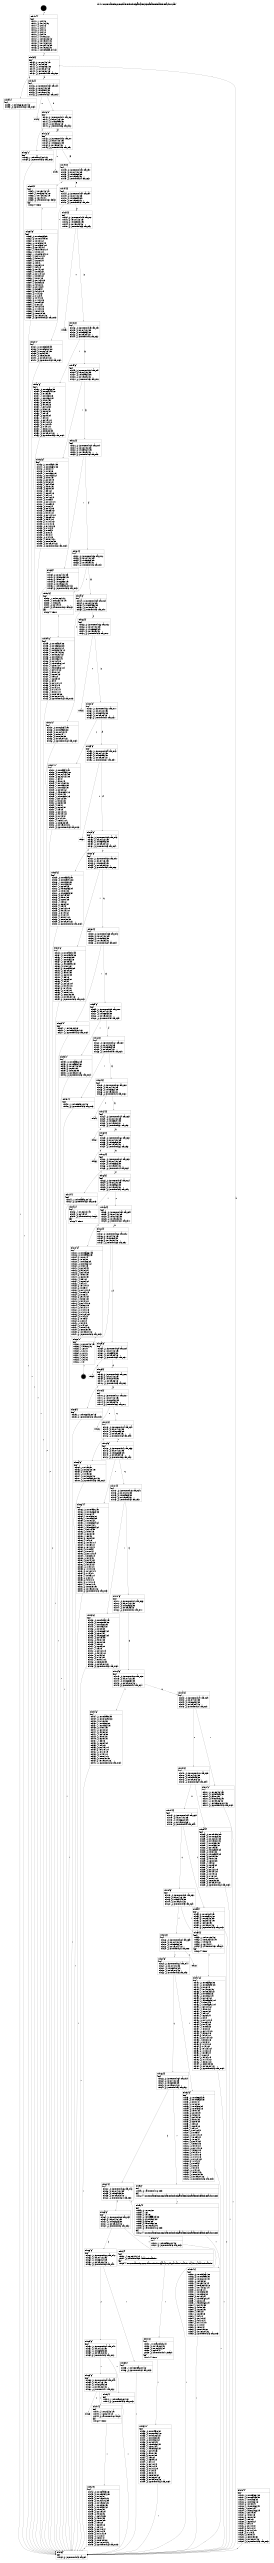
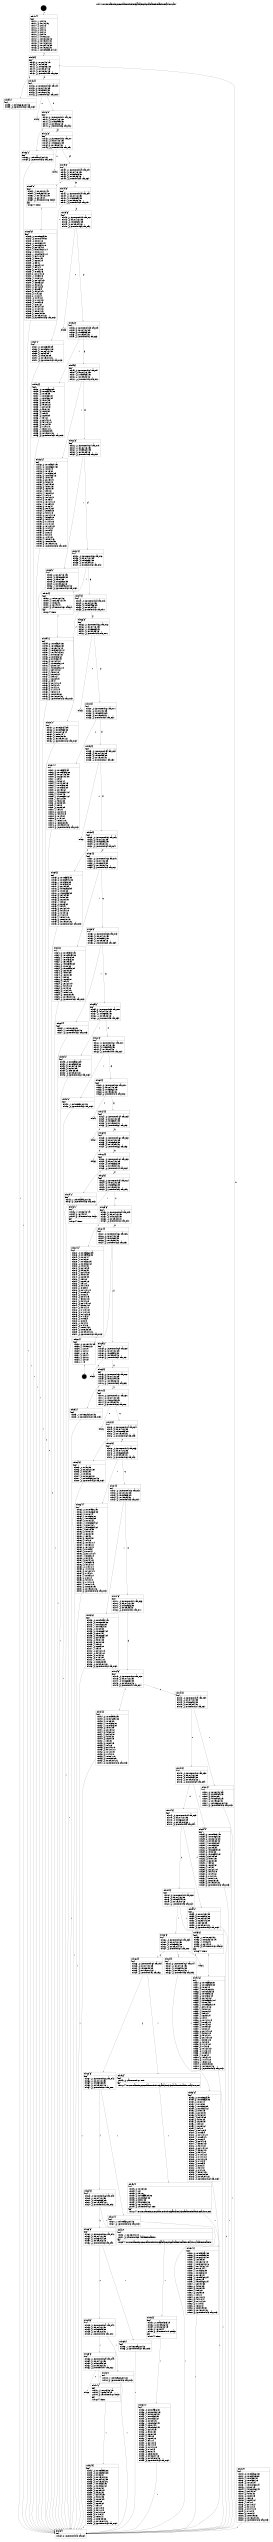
(173, 2023) -> (161, 1954)
